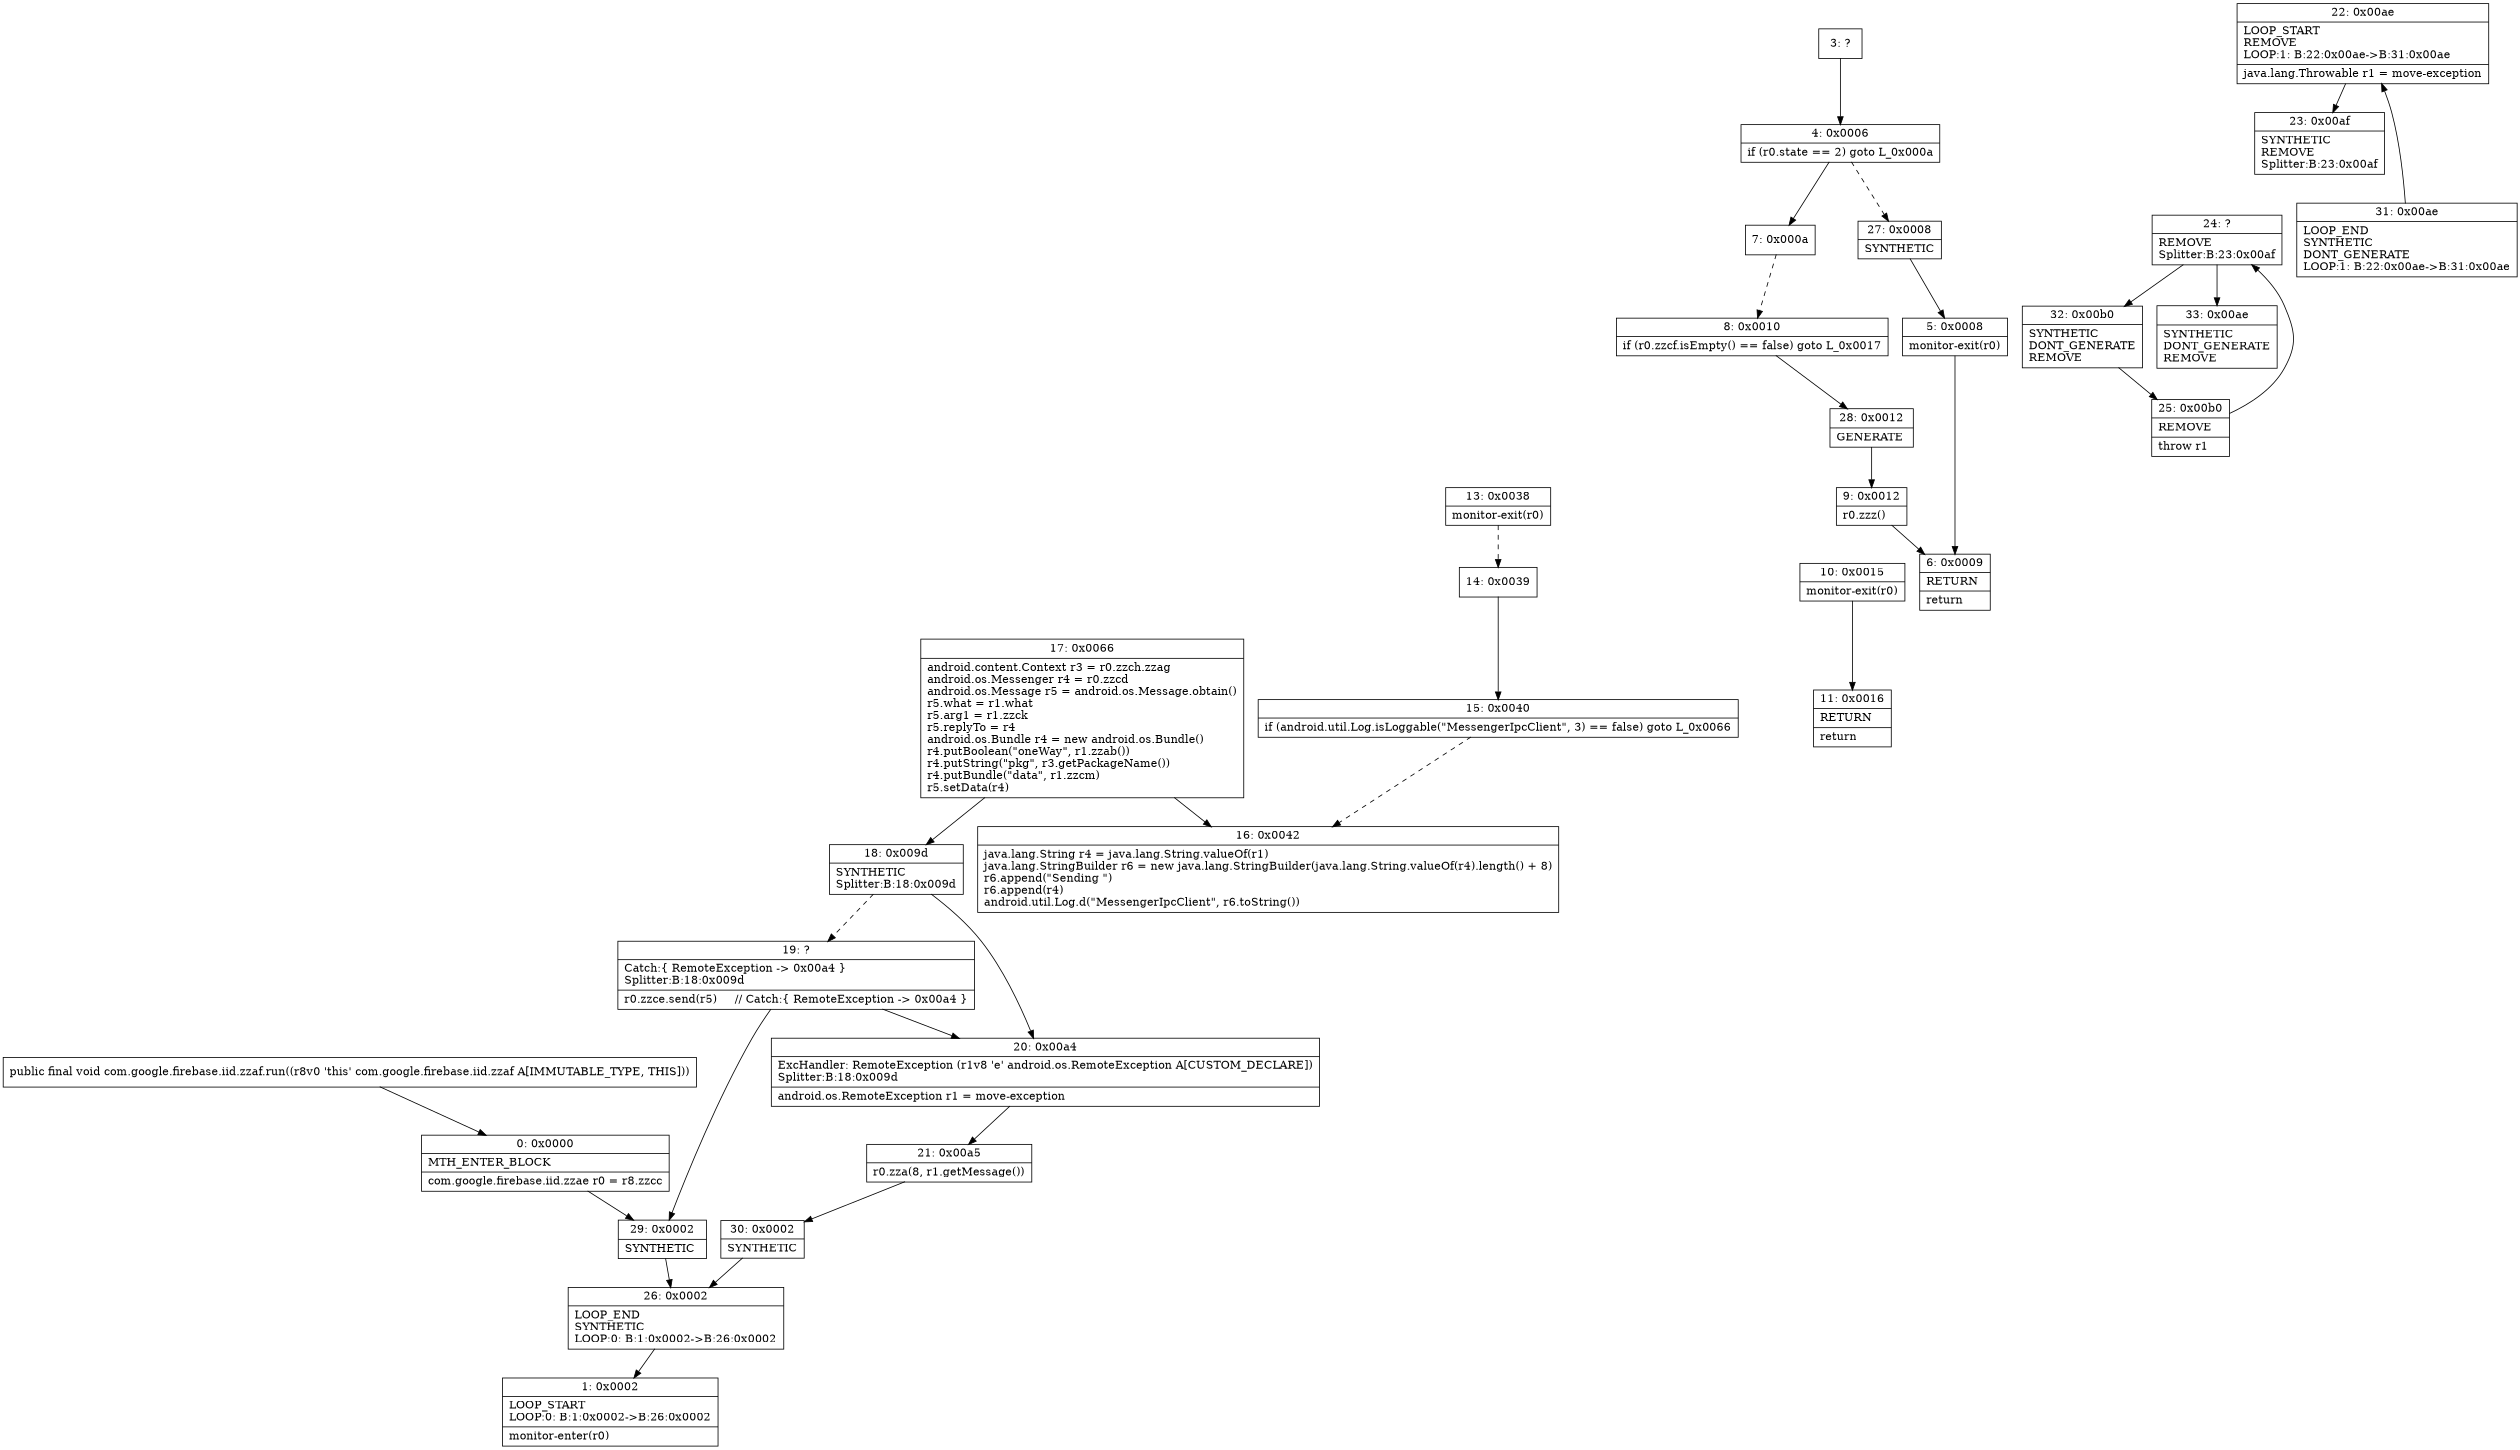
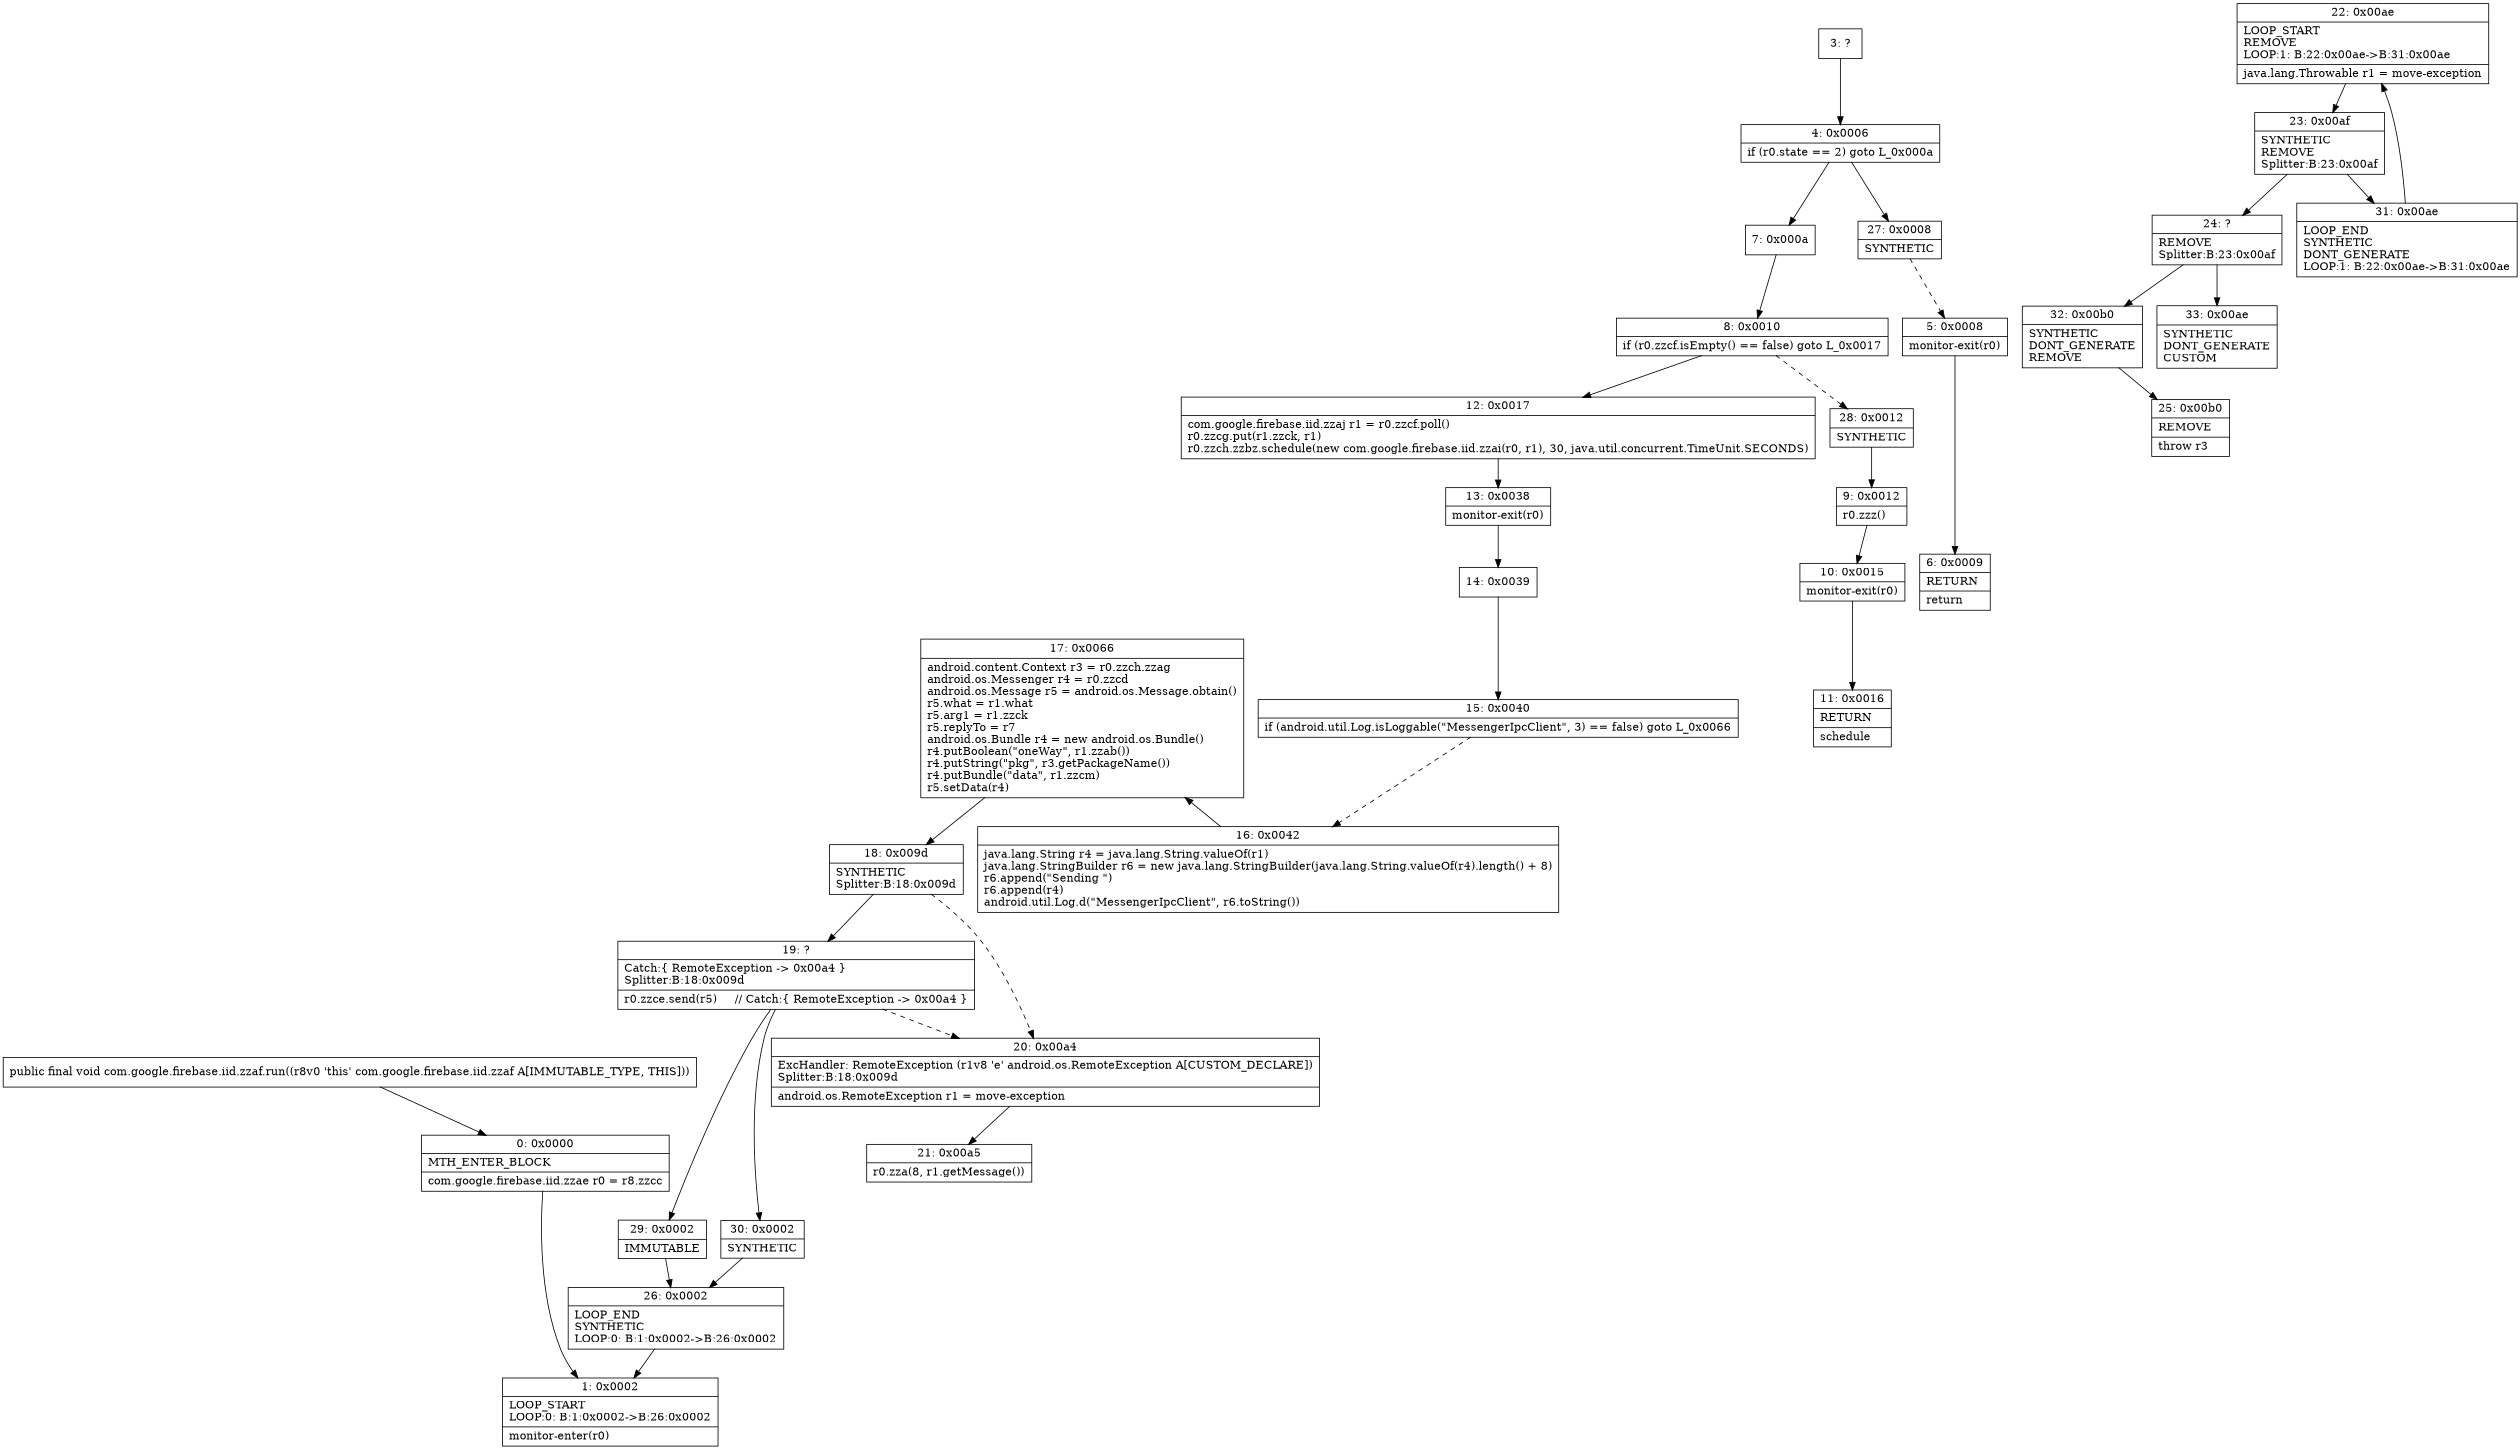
none -> (2358, 186)
(1868, 188) -> (1868, 188)
(1768, 282) -> (1768, 282)
(1925, 285) -> (1925, 285)
(2292, 351) -> (2268, 192)
(2190, 358) -> (2190, 358)
(1808, 380) -> (1808, 380)
none -> (1498, 428)
(1870, 437) -> (1872, 437)
(2183, 446) -> (2183, 446)
(1905, 537) -> (1863, 540)
(1498, 542) -> (1498, 542)
(972, 728) -> (972, 728)
(1838, 737) -> (1846, 737)
(1190, 810) -> (1206, 815)
(853, 915) -> (853, 915)
(991, 955) -> (991, 955)
(917, 1022) -> (917, 1022)
(858, 1200) -> (755, 1110)
(607, 1203) -> (545, 1284)
(660, 1249) -> (662, 1249)
